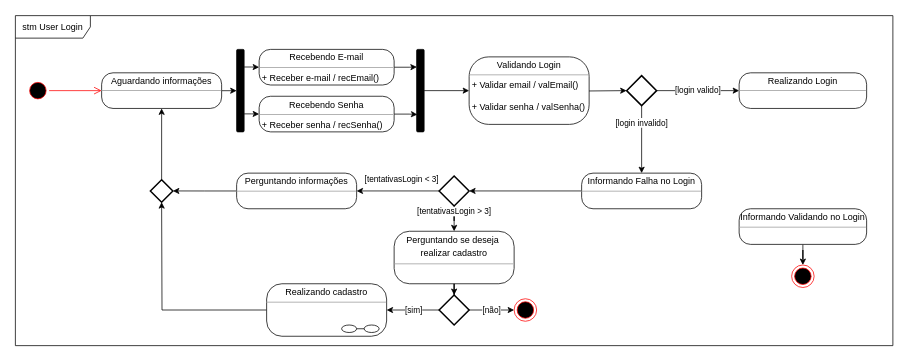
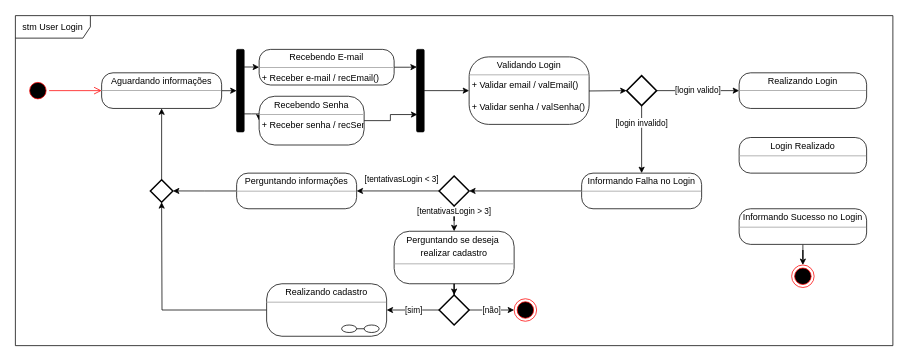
(327, 114) -> (312, 120)
none -> (803, 155)
(805, 214) -> (802, 214)
